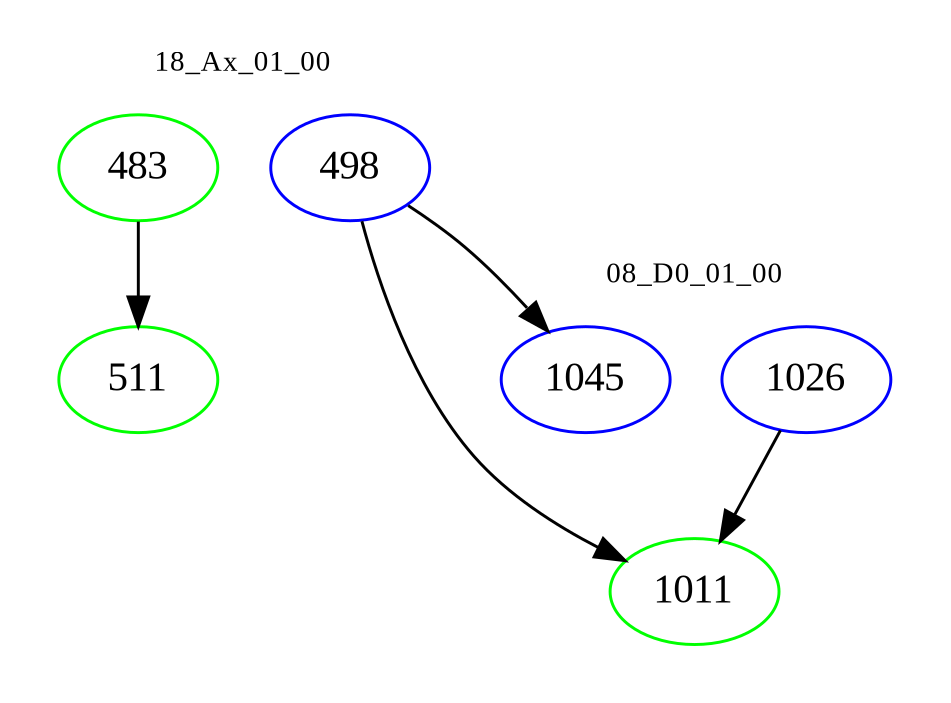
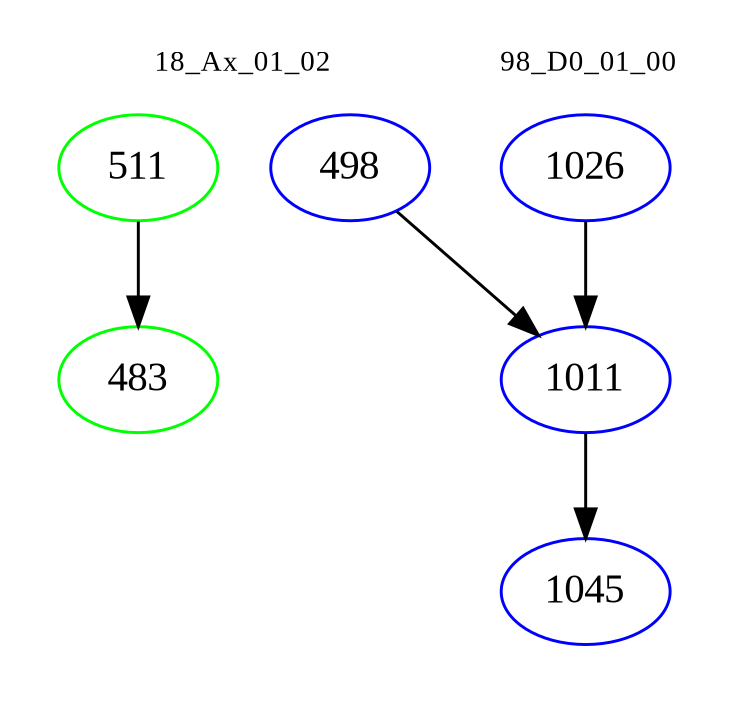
(244, 63) -> (244, 63)
(138, 259) -> (138, 259)
(696, 275) -> (590, 63)
(497, 277) -> (586, 471)
(695, 592) -> (586, 380)
